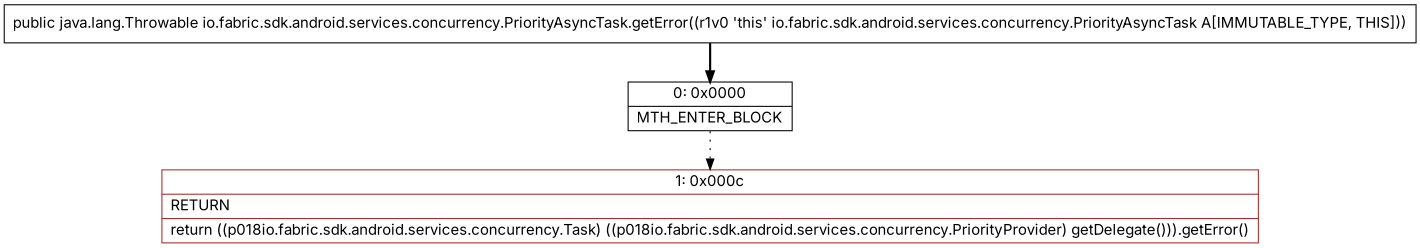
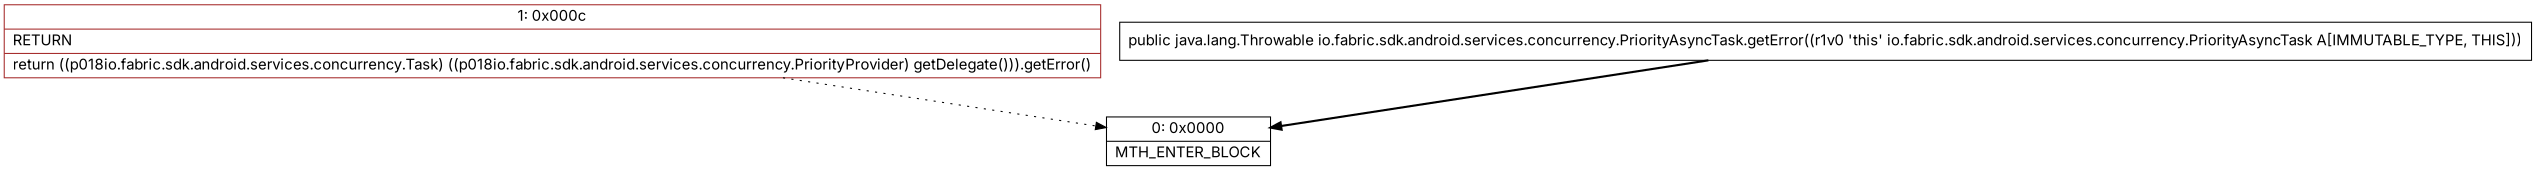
(710, 145) -> (939, 102)
